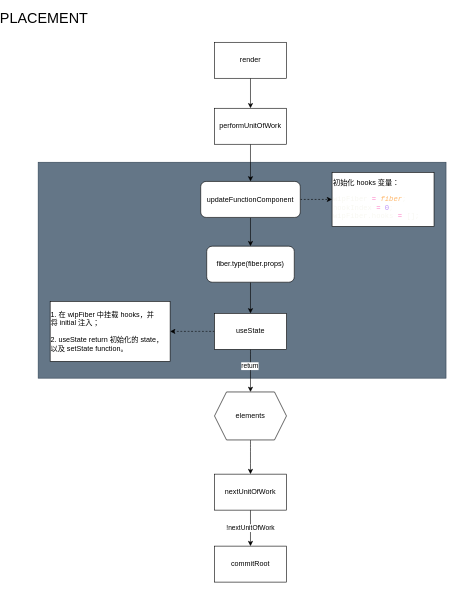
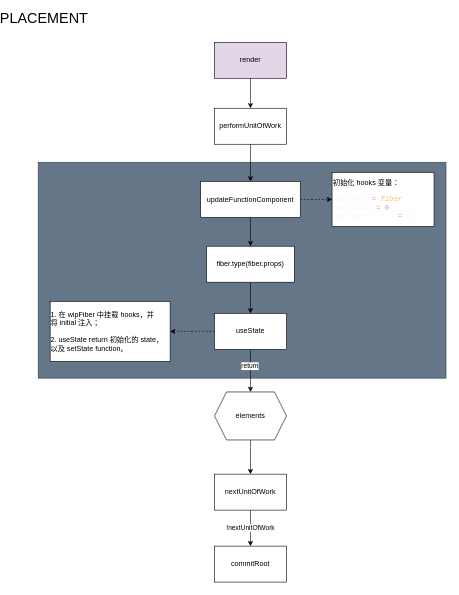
(251, 60) -> (251, 60)
(251, 200) -> (251, 200)
(251, 264) -> (251, 264)
